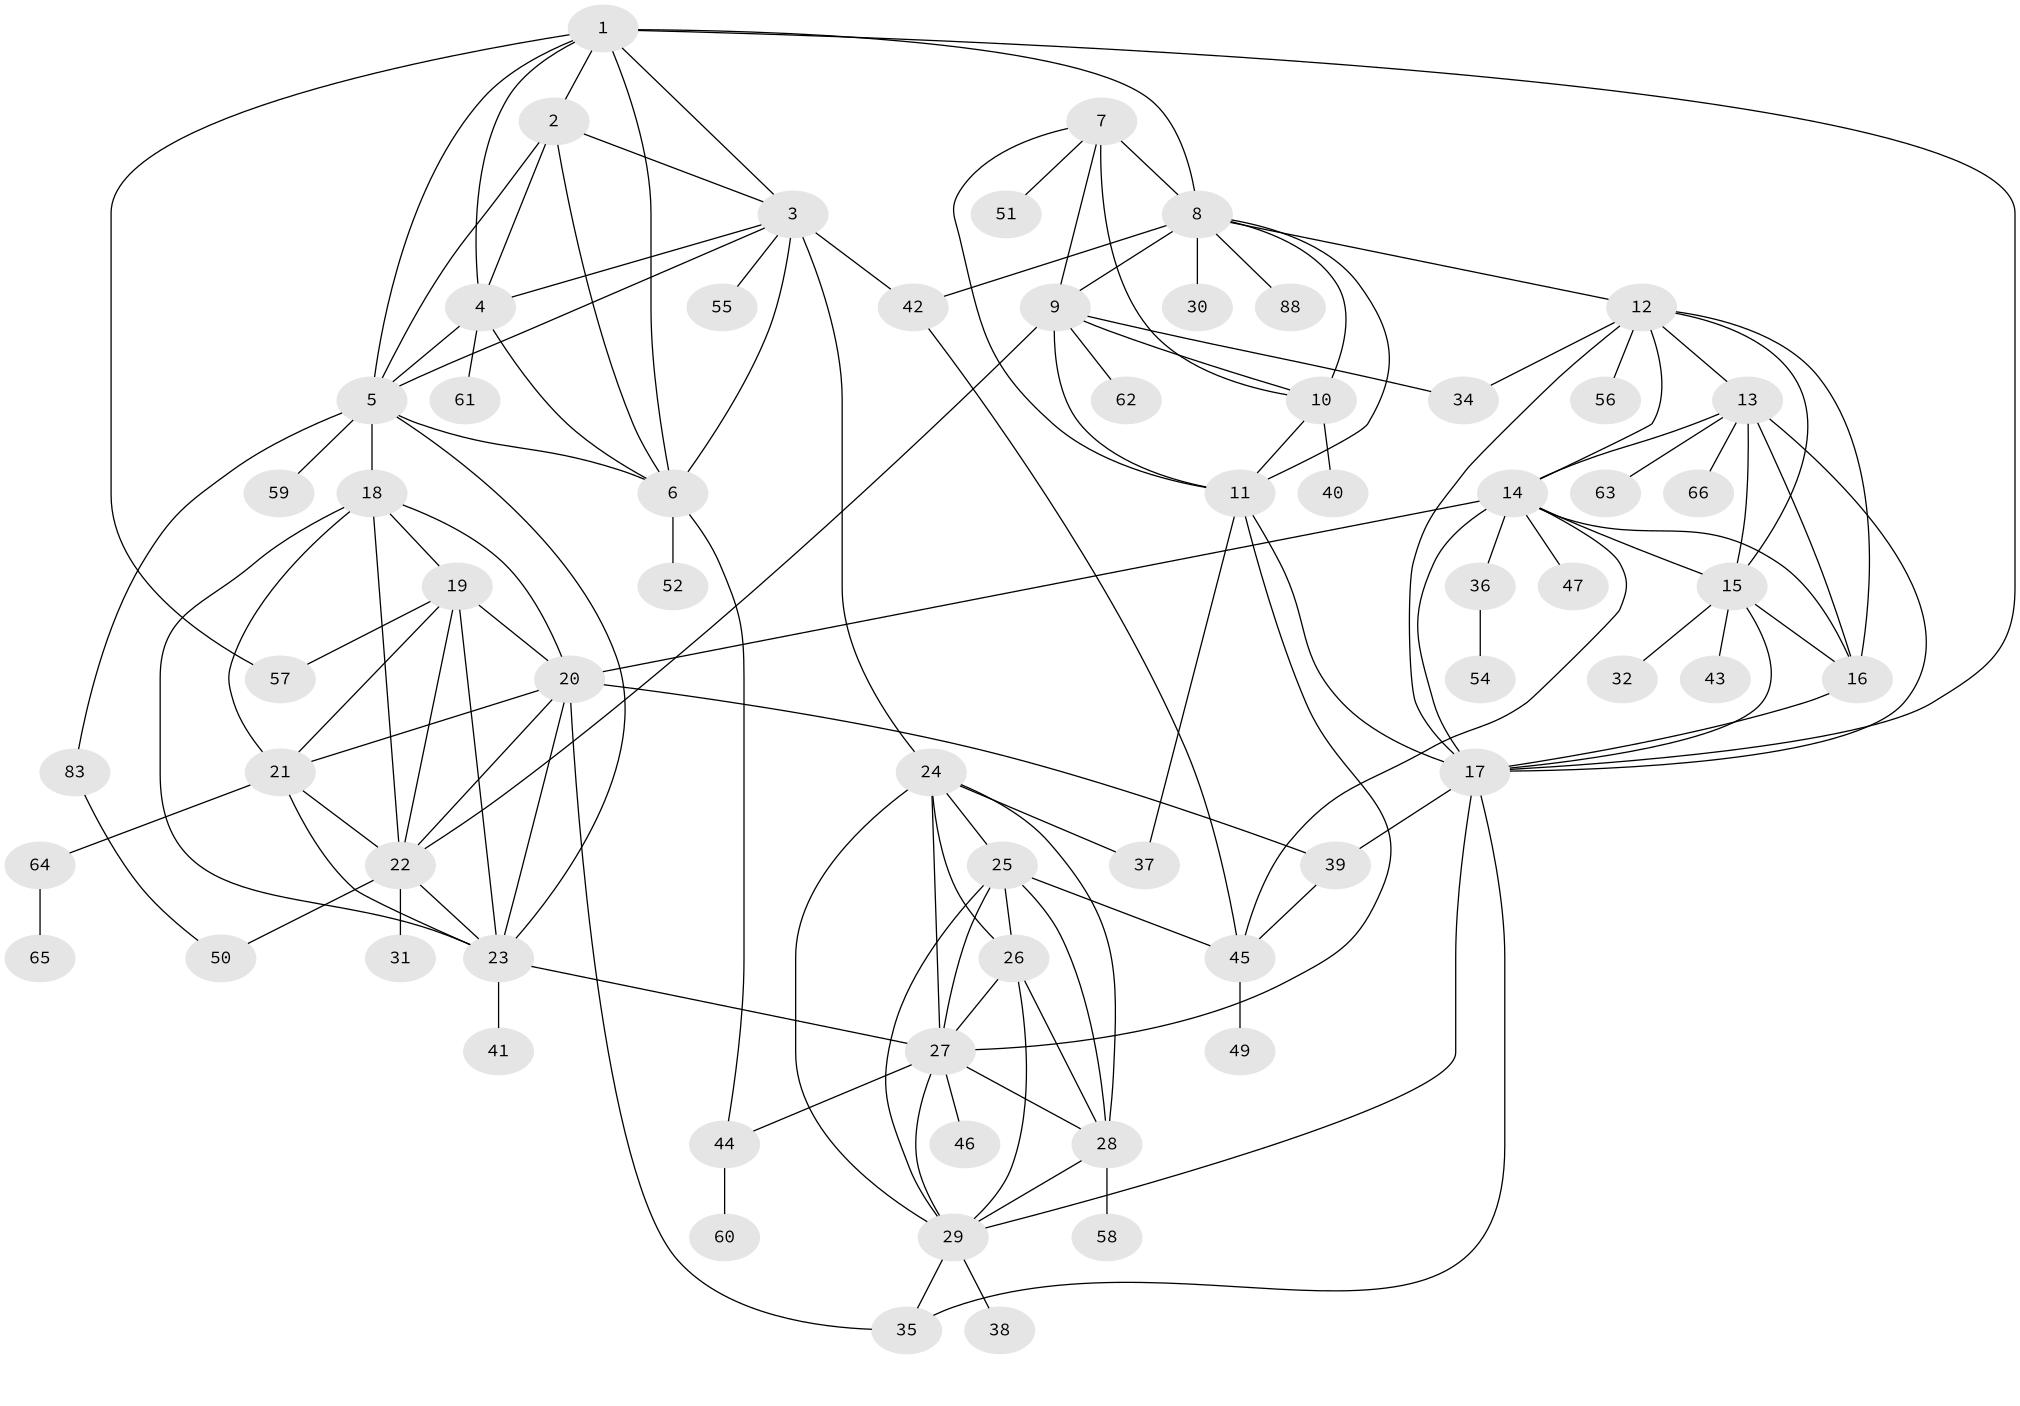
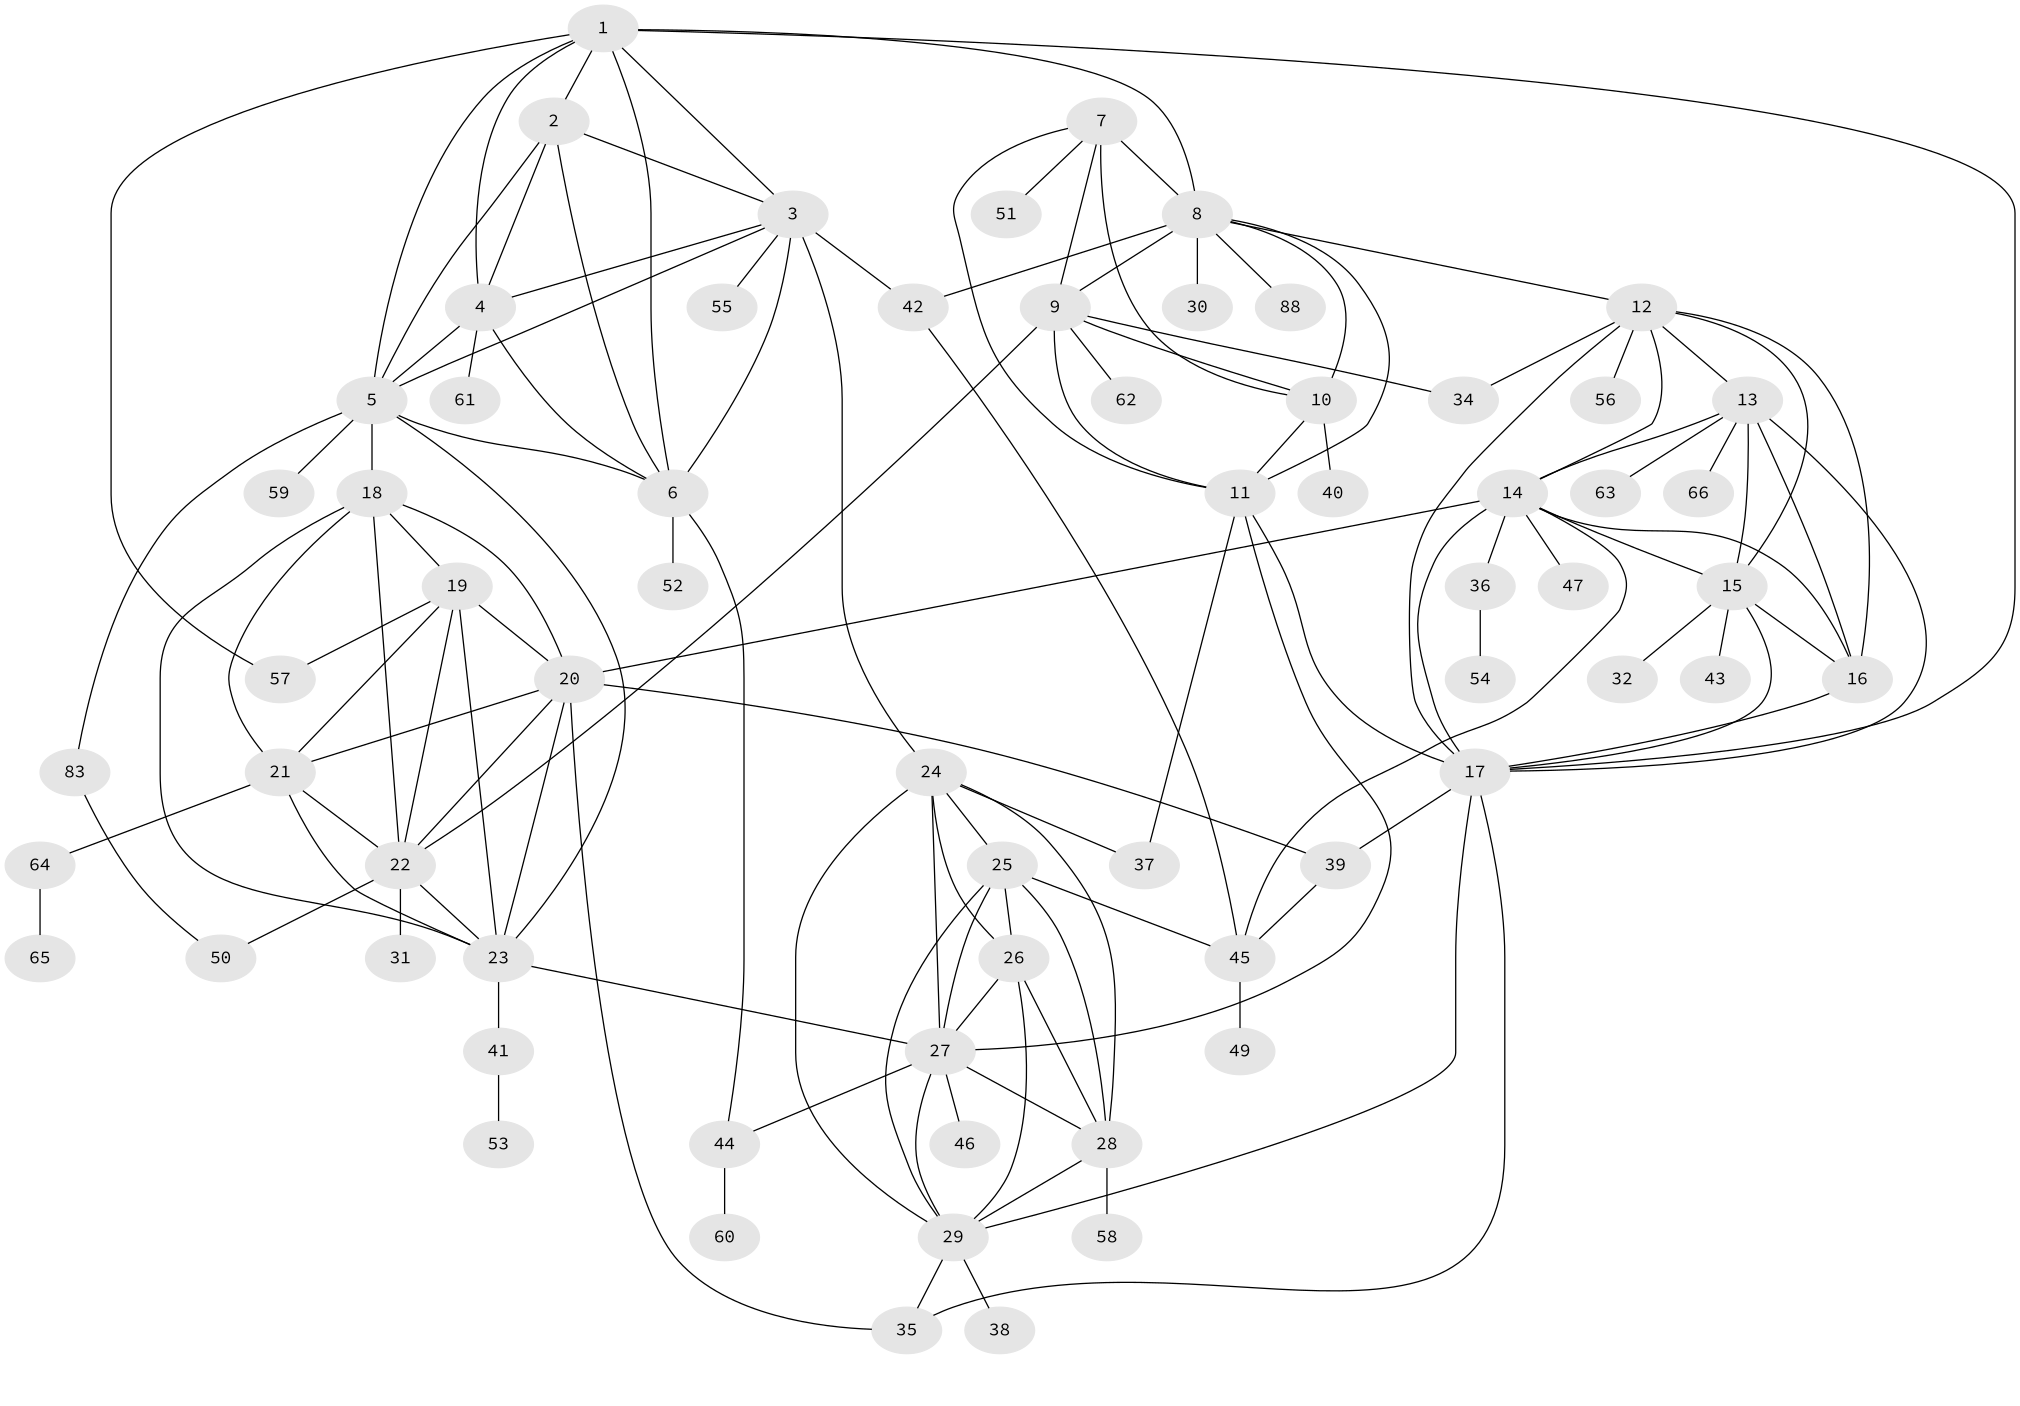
none -> (499, 1144)
